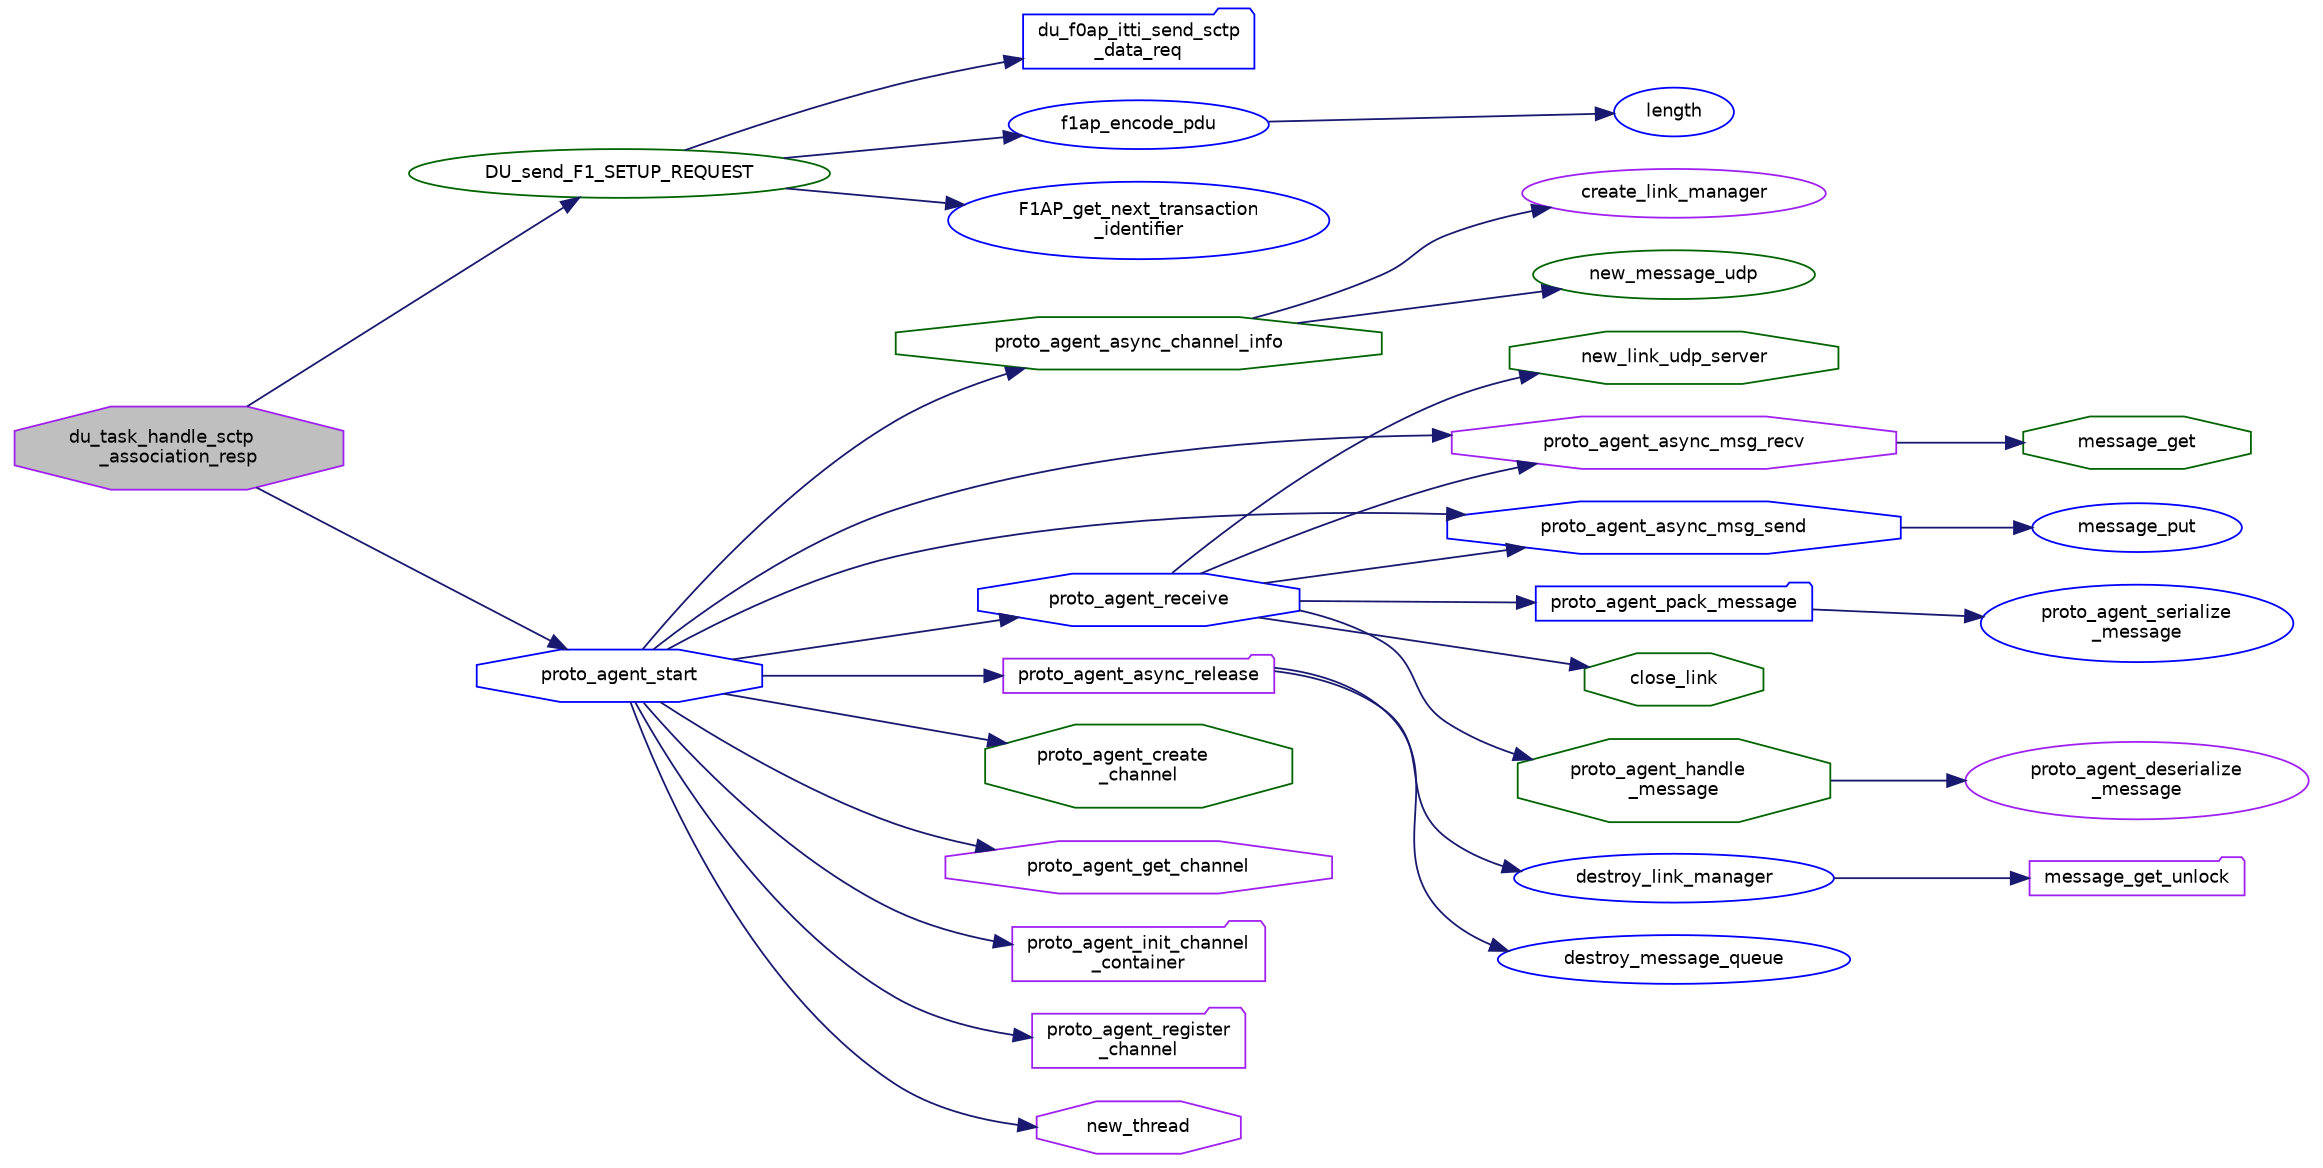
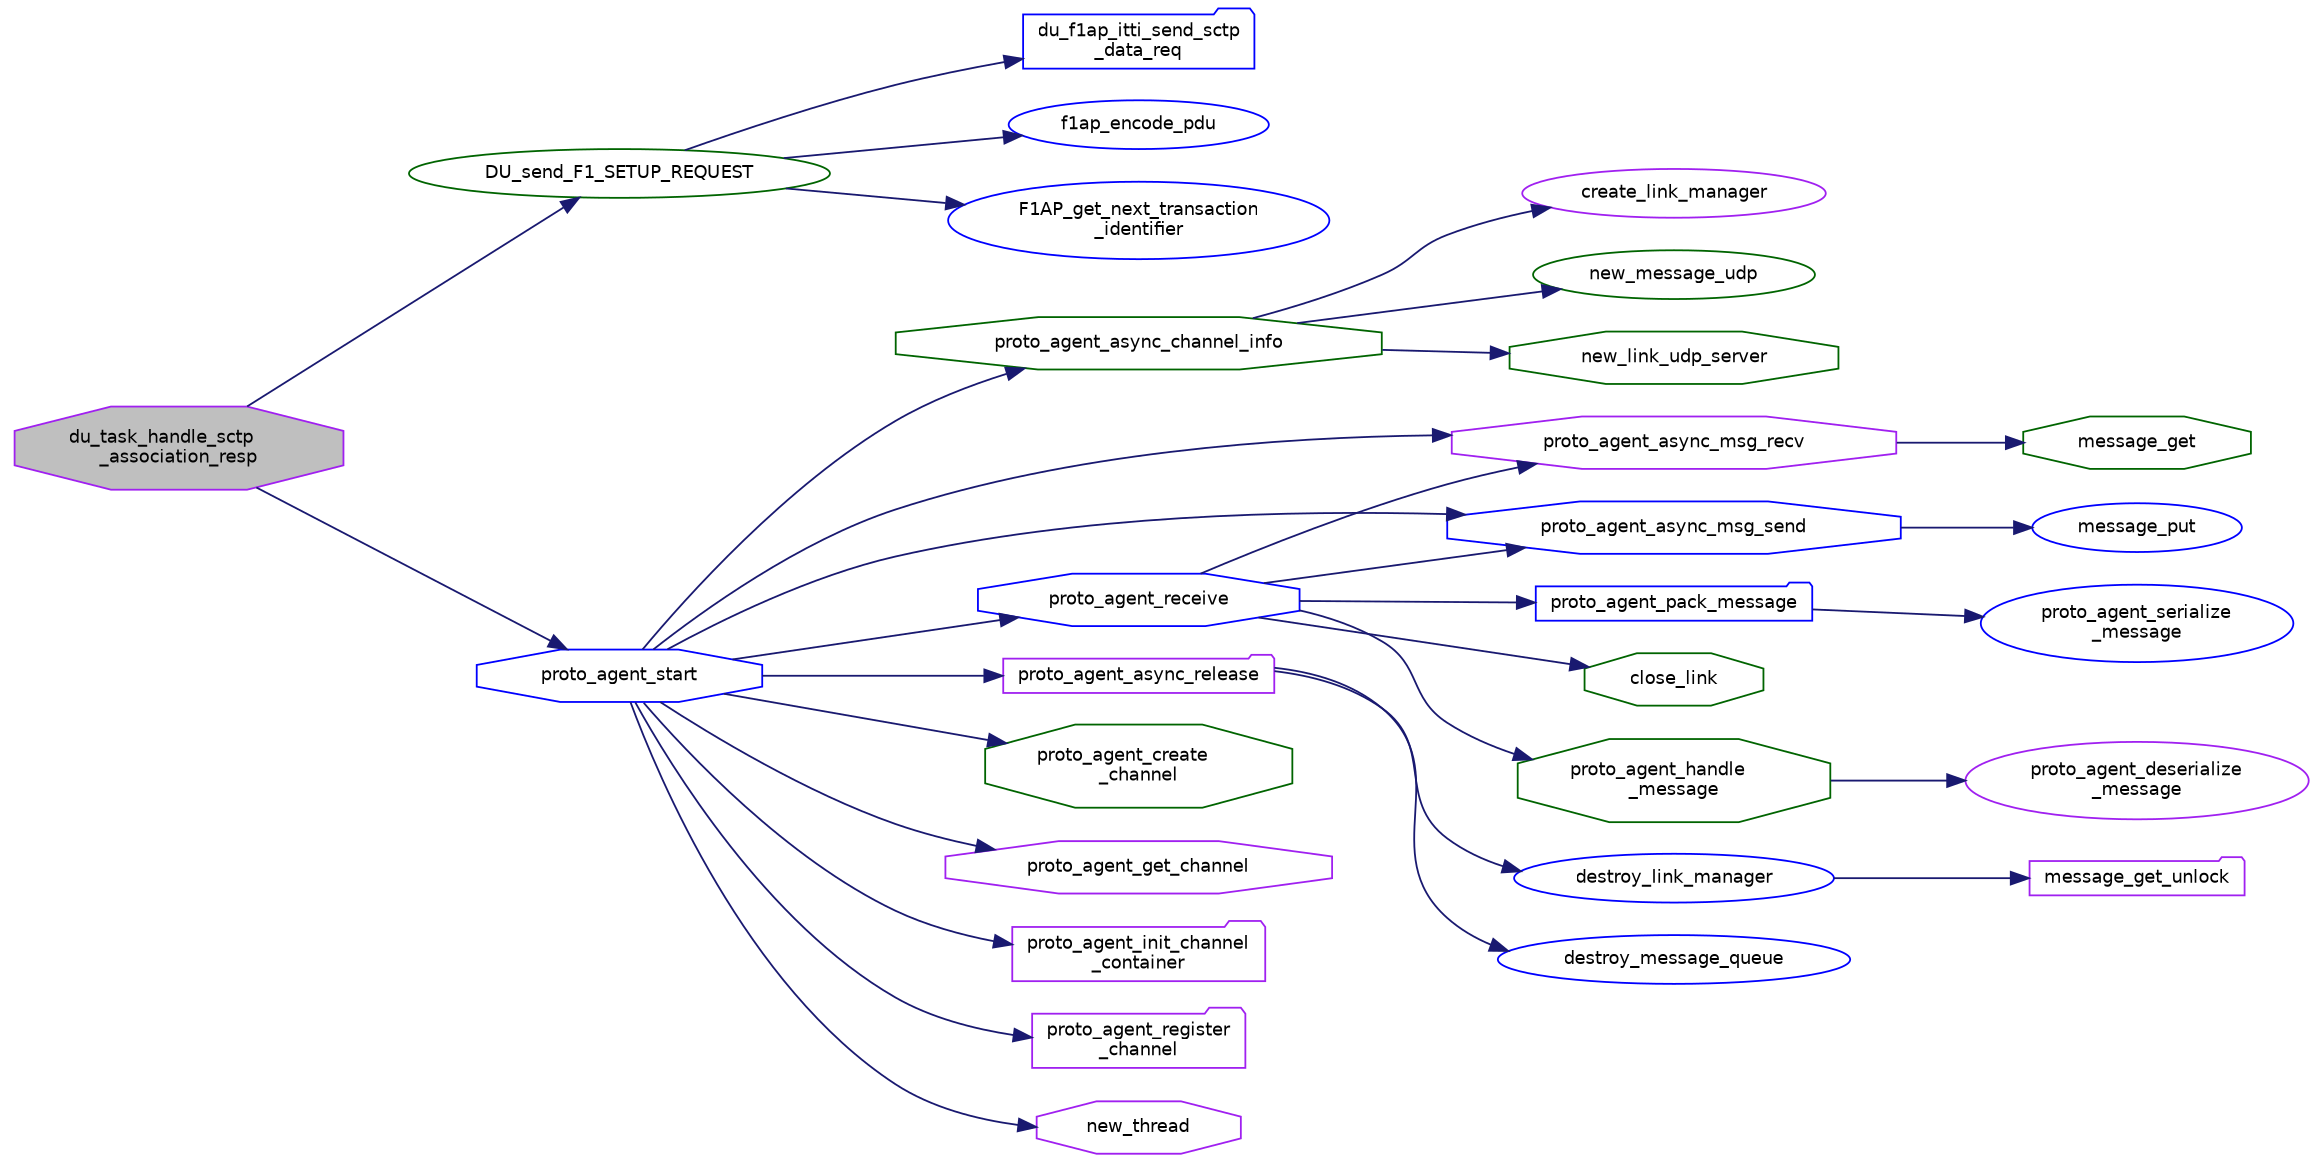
(1139, 42) -> (1139, 42)
(1674, 112) -> none
(1336, 456) -> (1436, 351)
